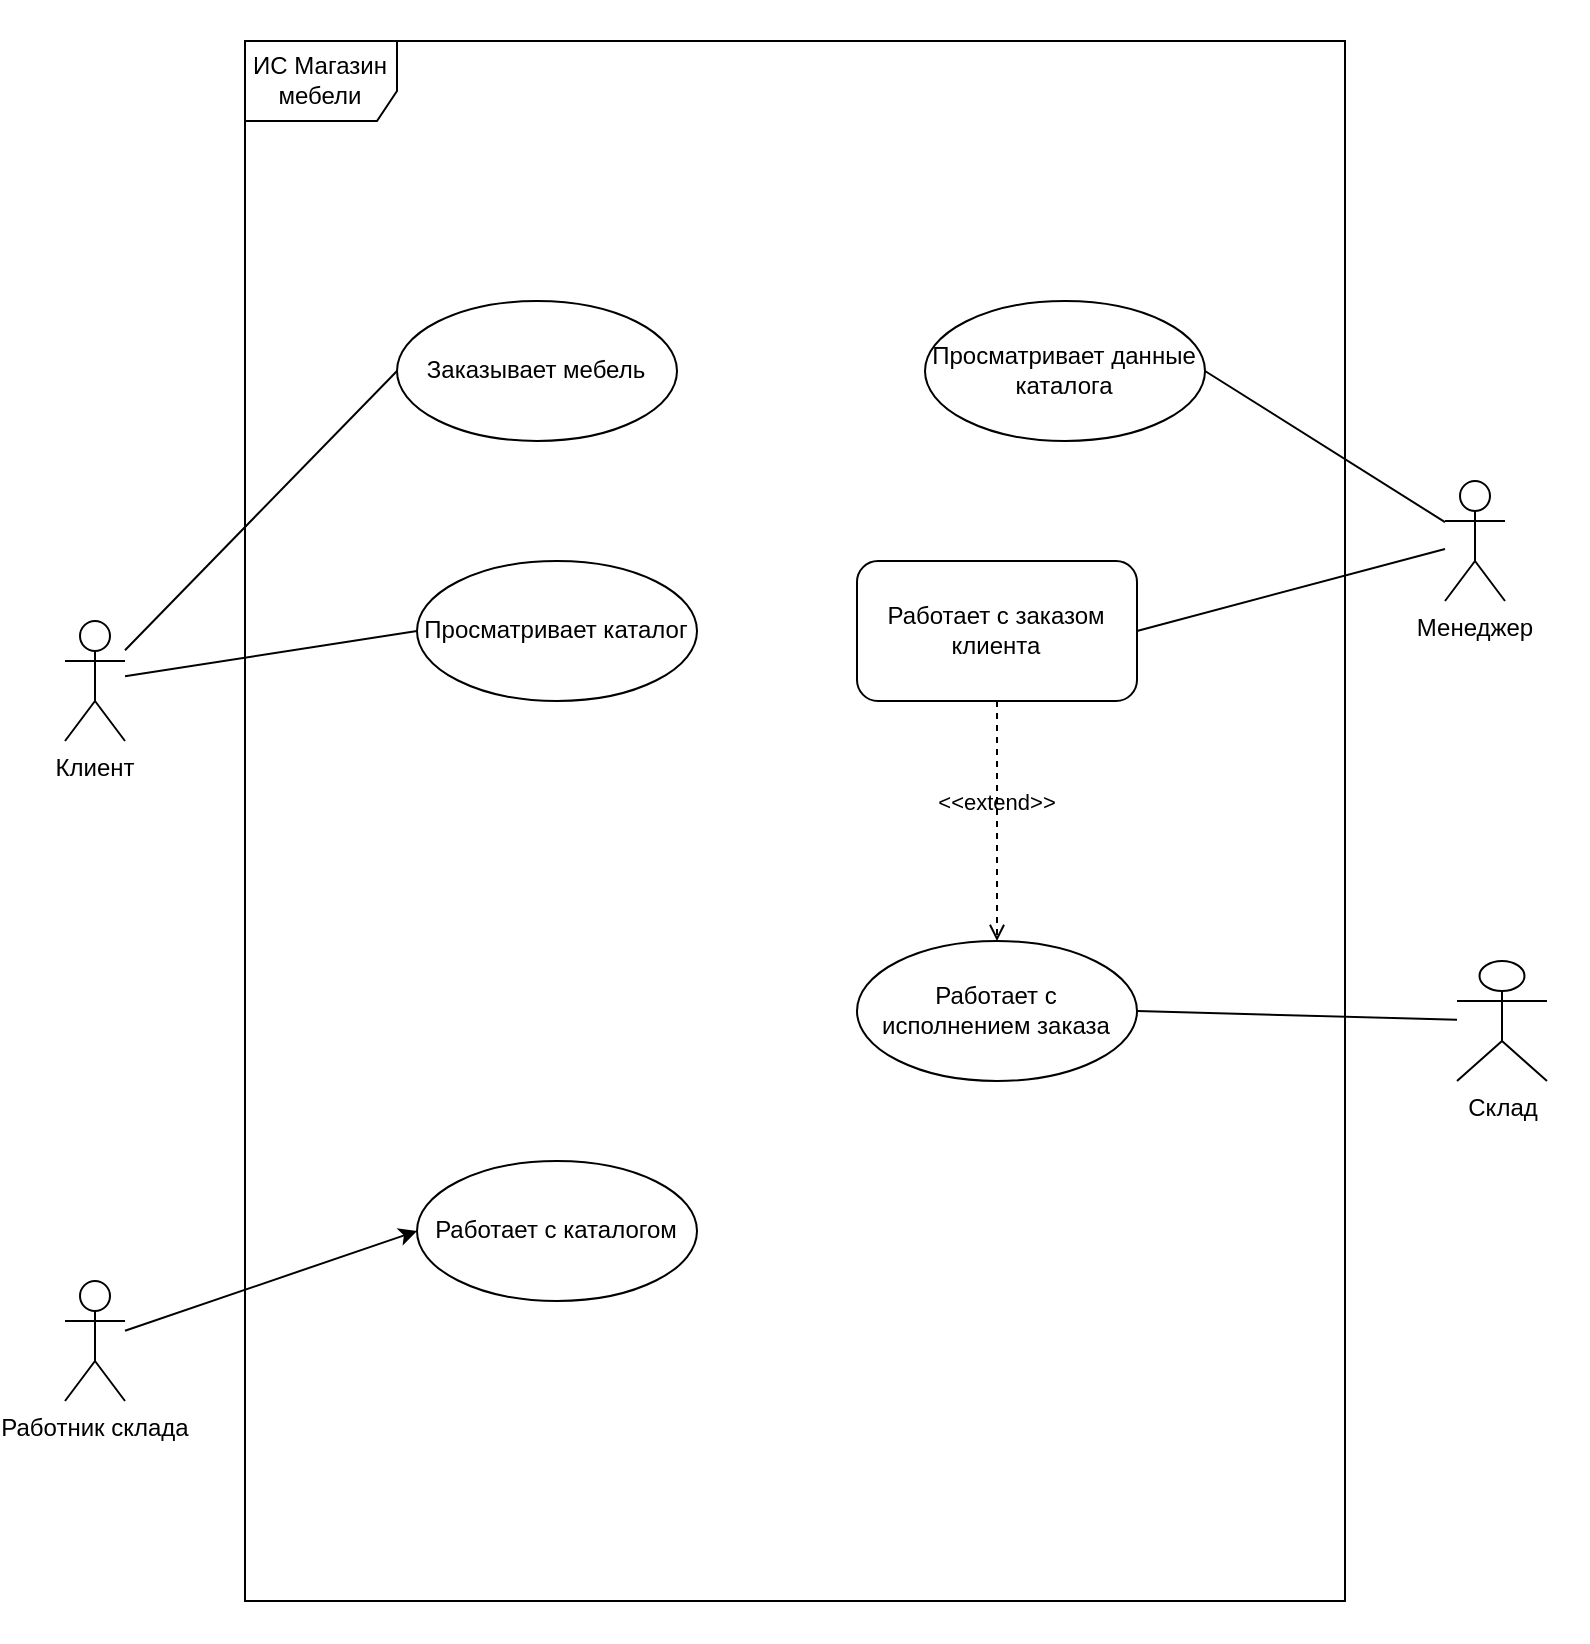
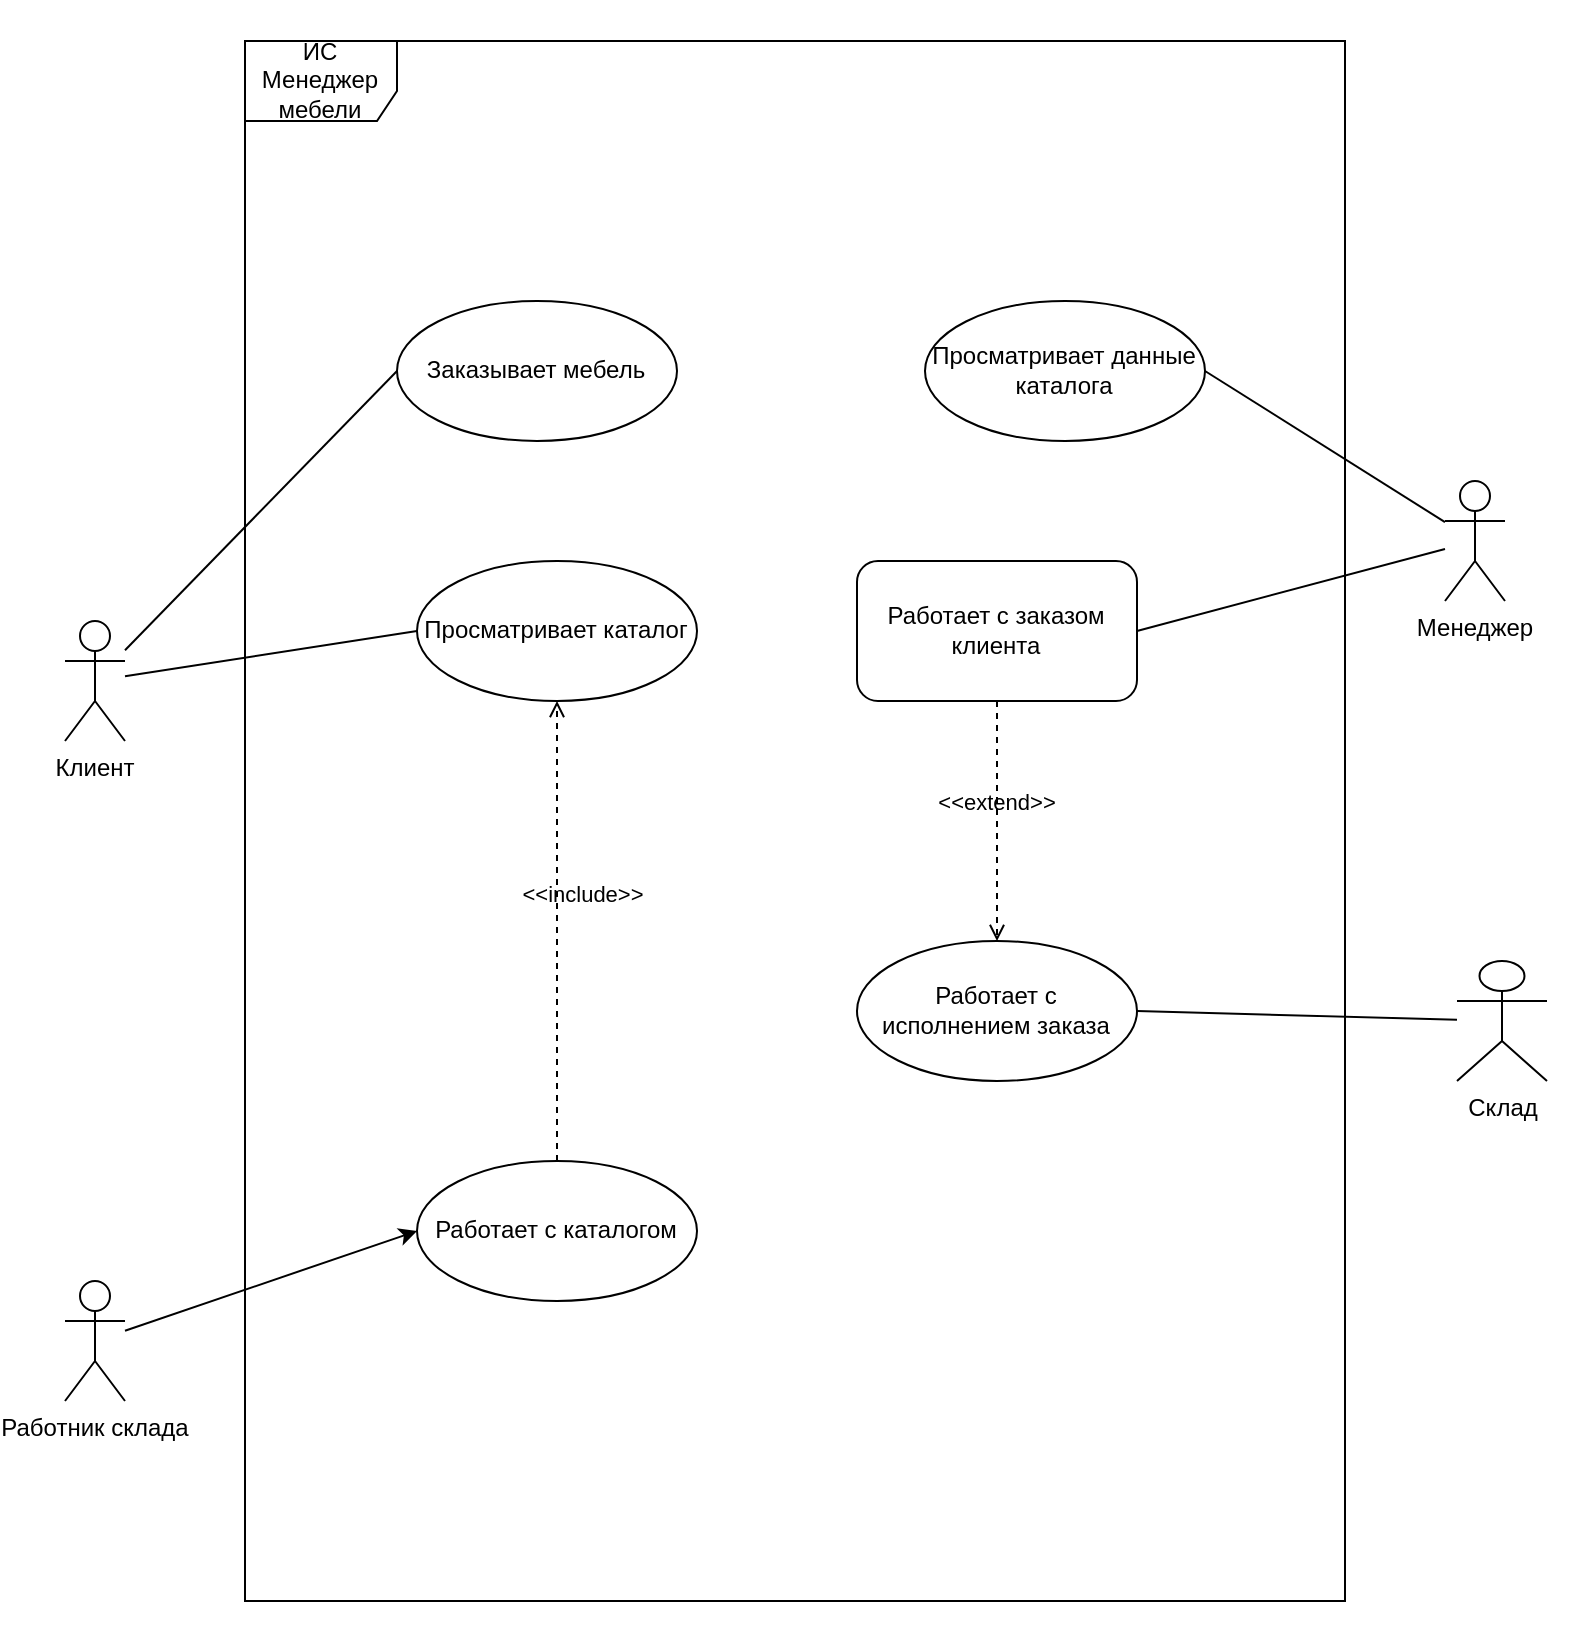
(321, 81) -> (321, 81)
none -> (557, 934)
